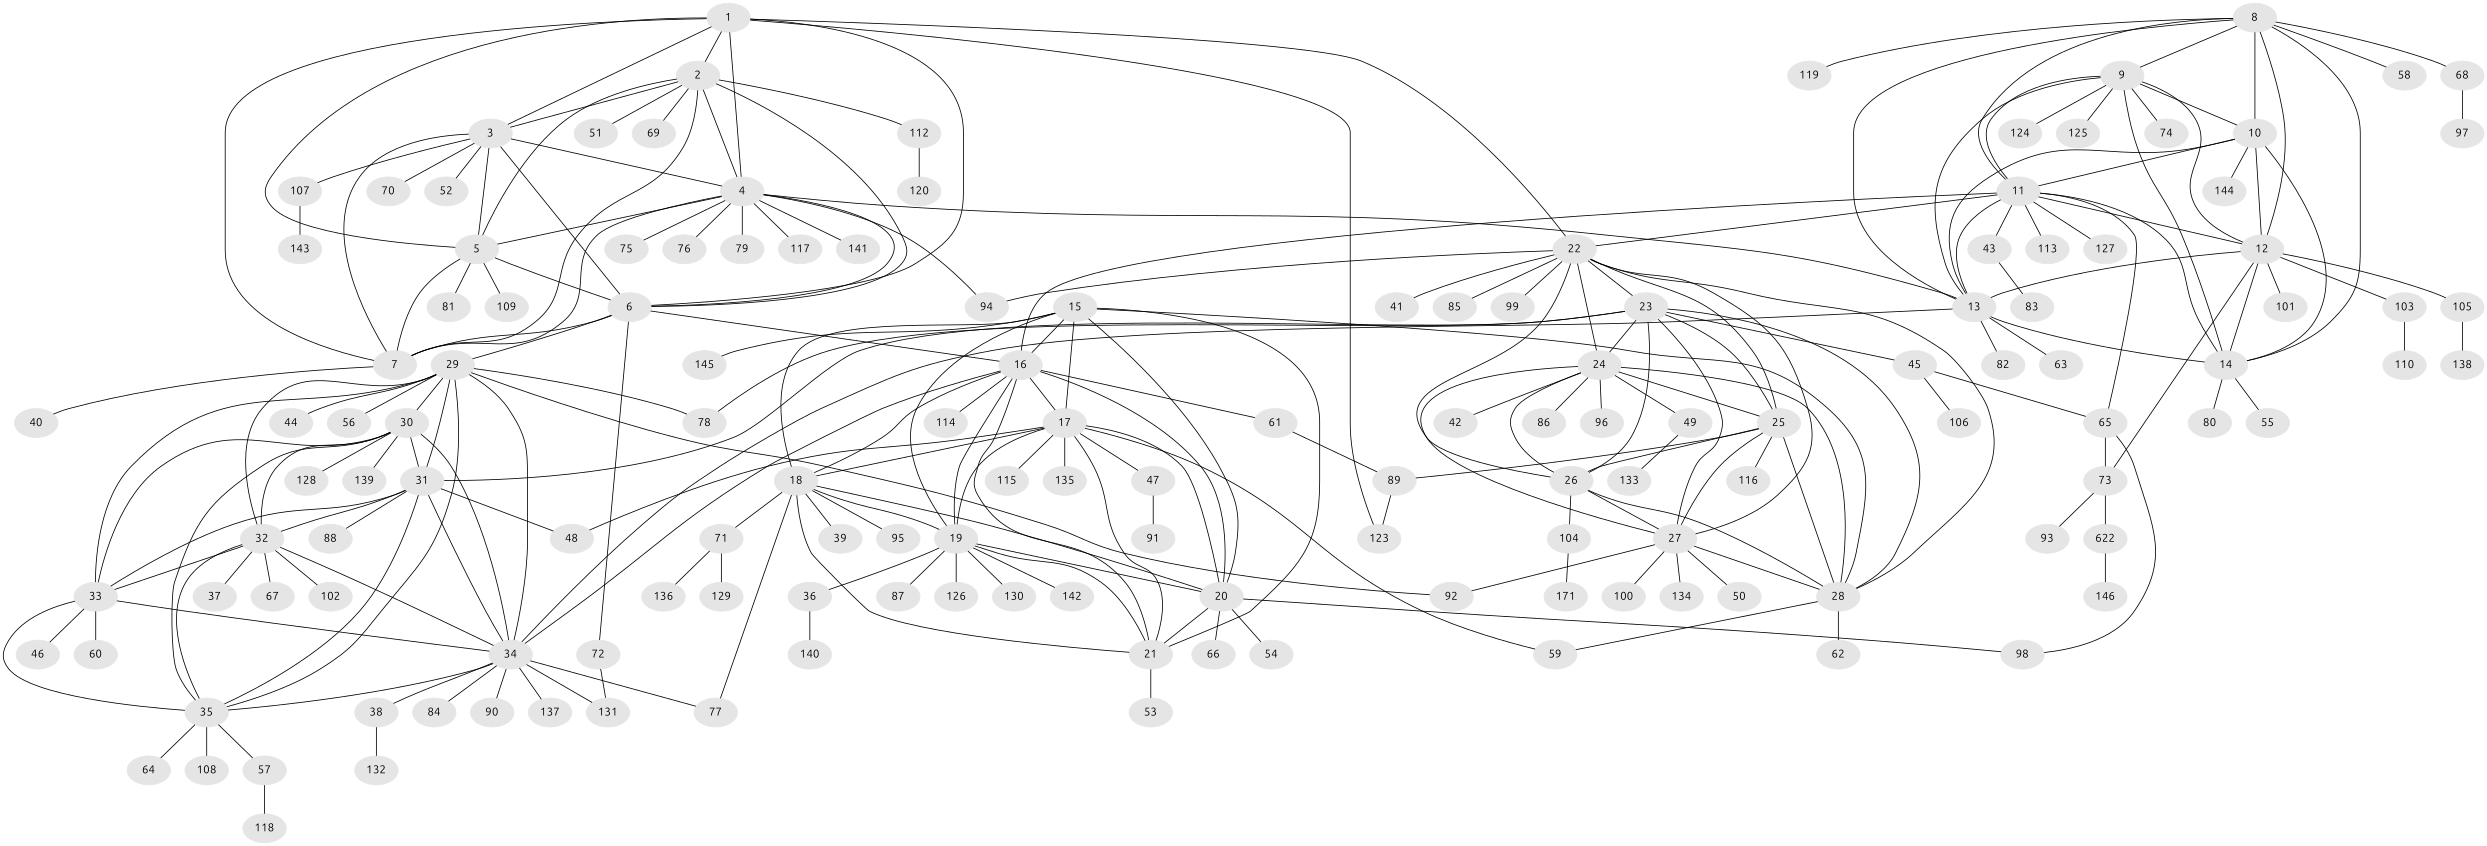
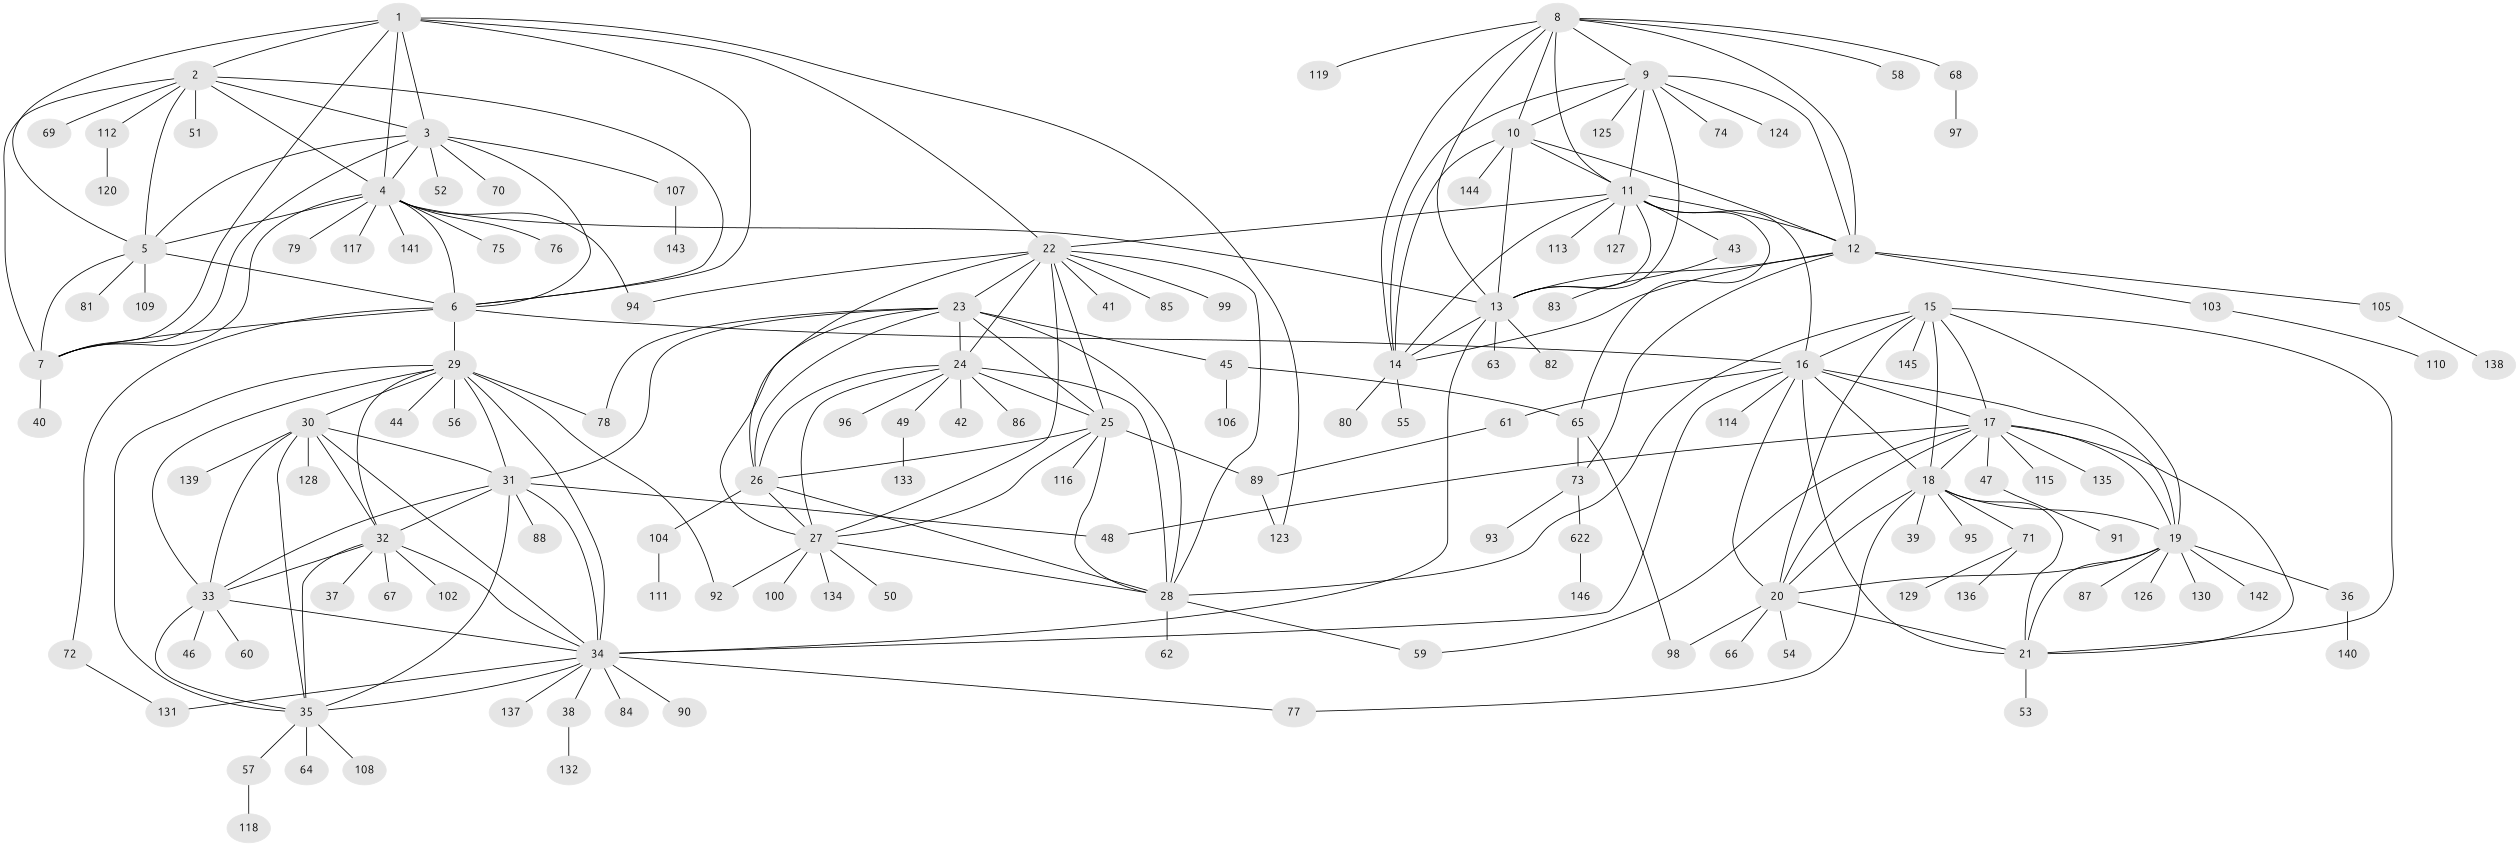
(2285, 307) -> none
(1566, 597) -> (659, 597)
